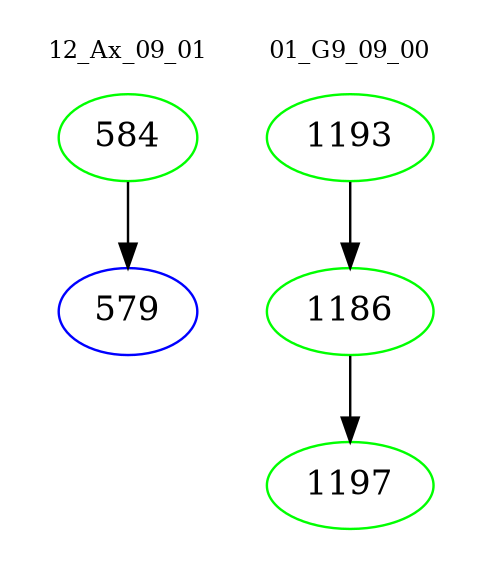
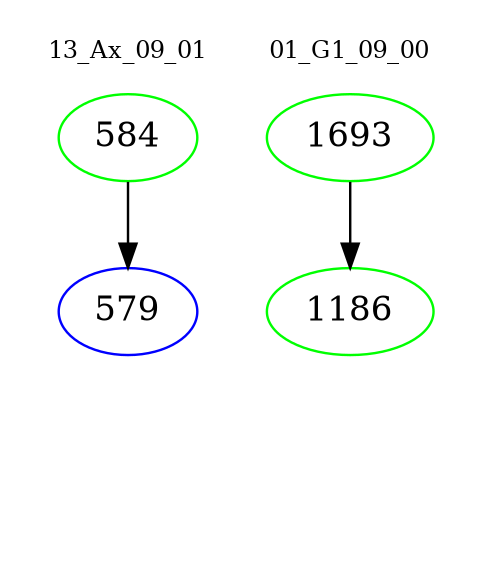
(128, 52) -> (128, 52)
(350, 52) -> (350, 52)
(350, 138) -> (350, 138)
(350, 485) -> none
